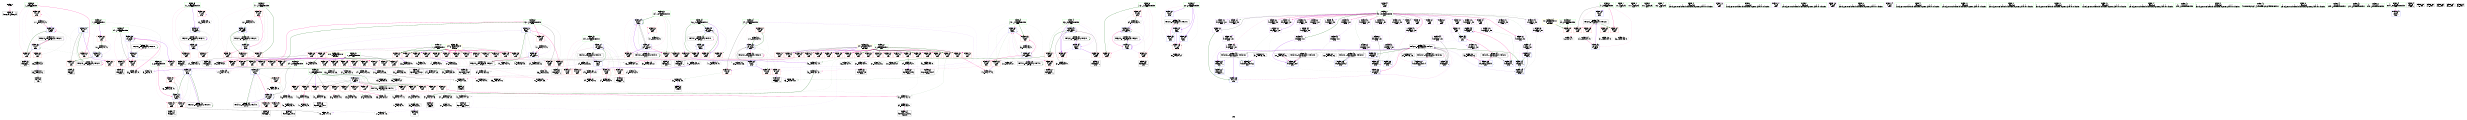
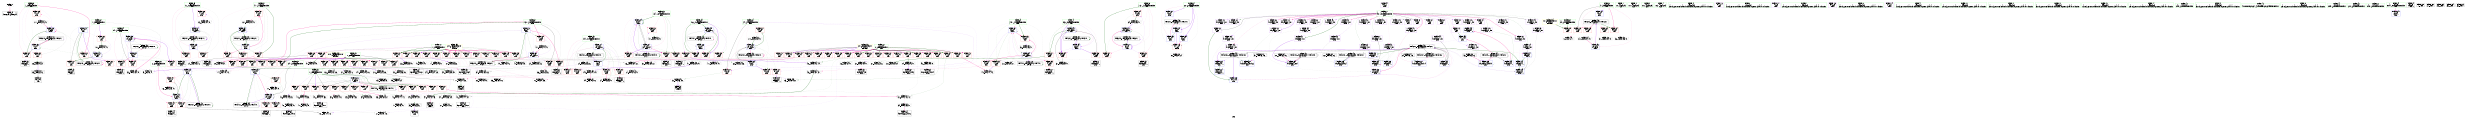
(904, 115) -> (904, 115)
